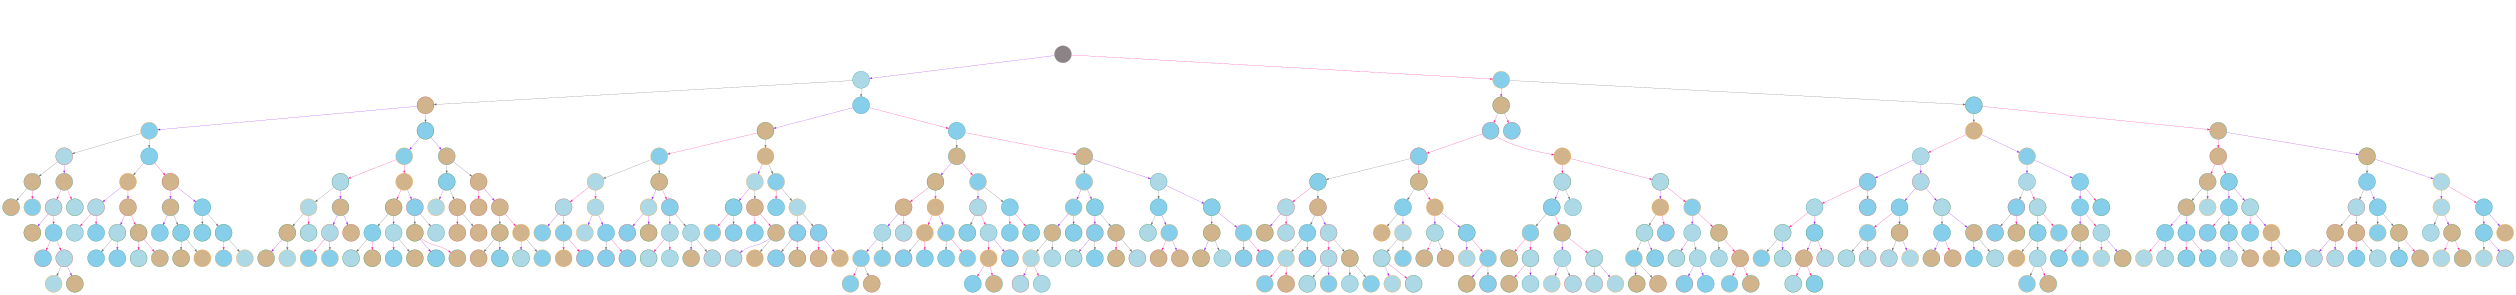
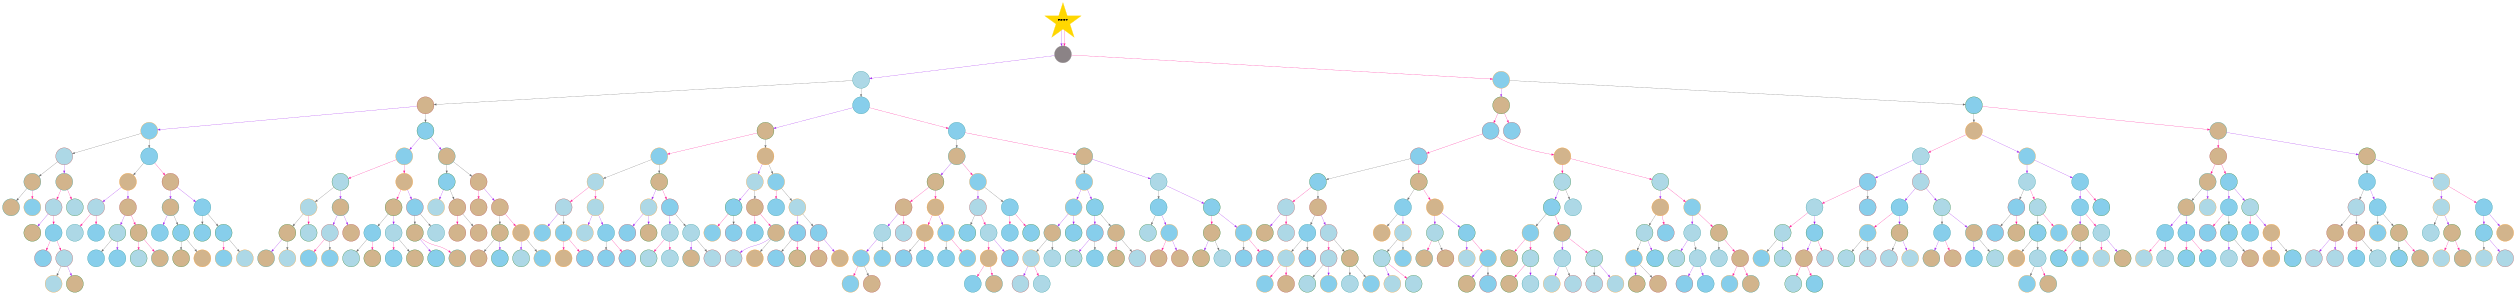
none -> (1063, 20)
